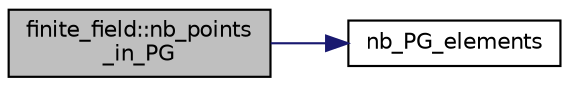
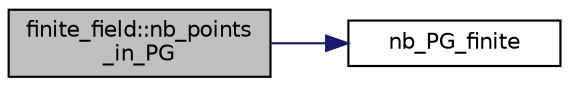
(454, 43) -> (454, 43)
